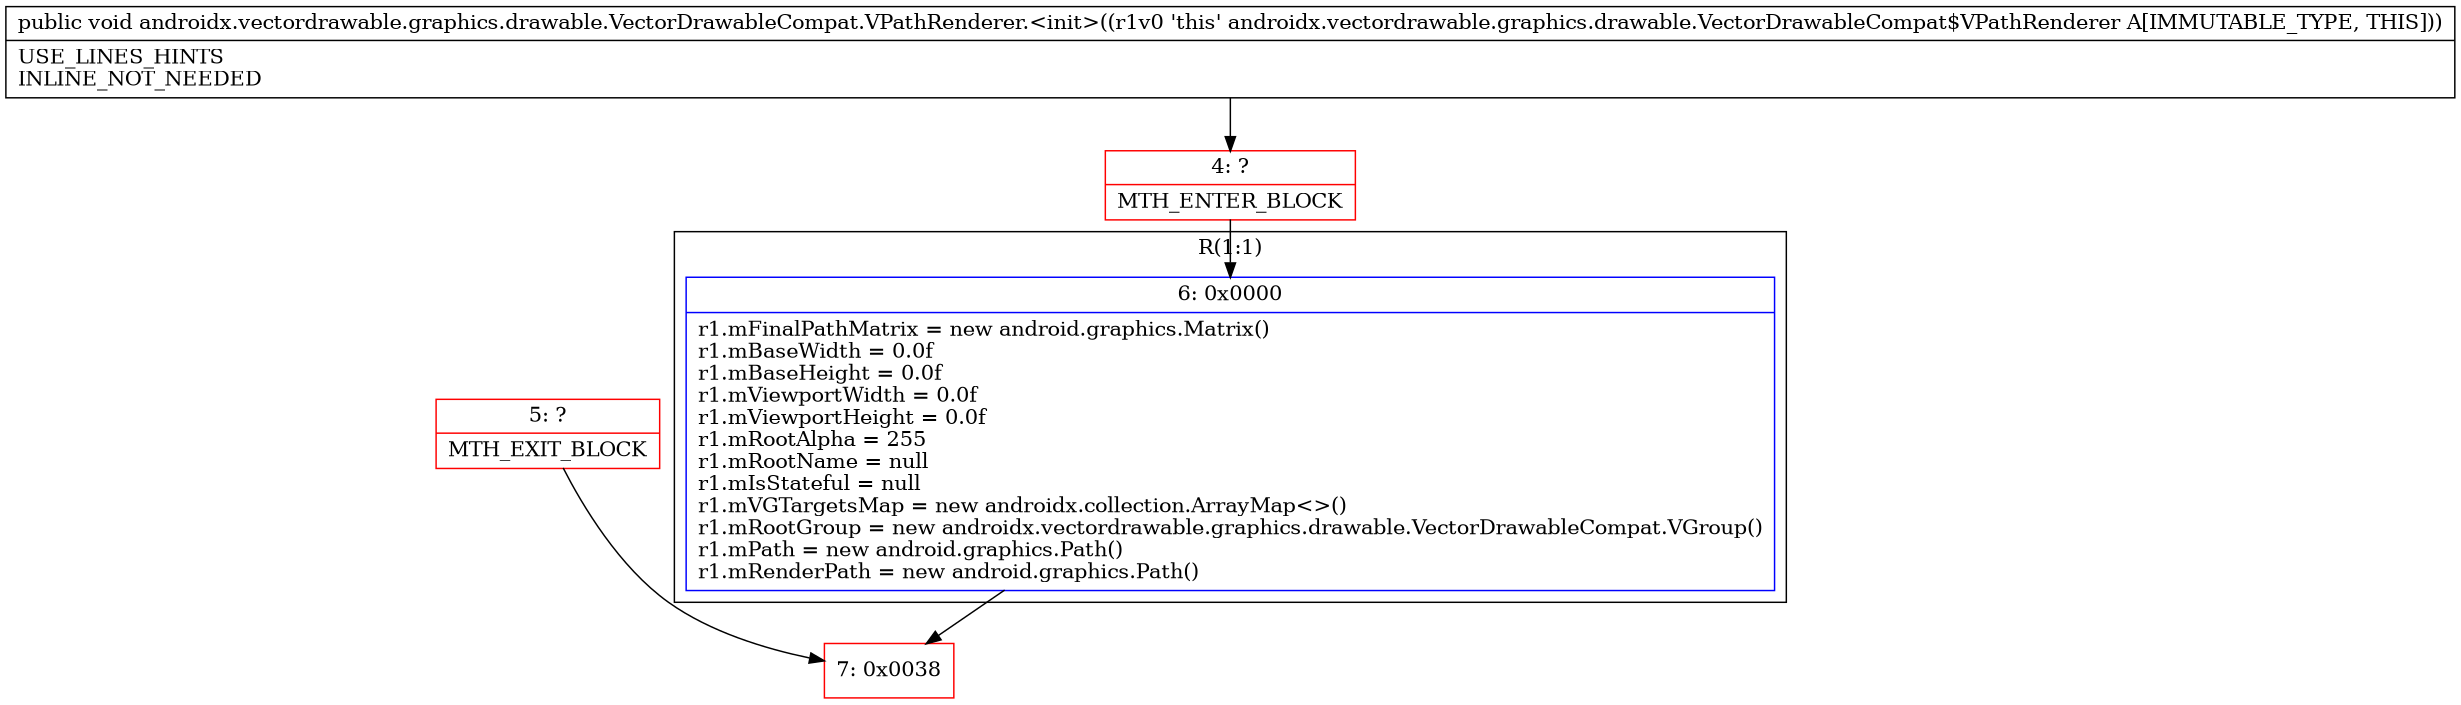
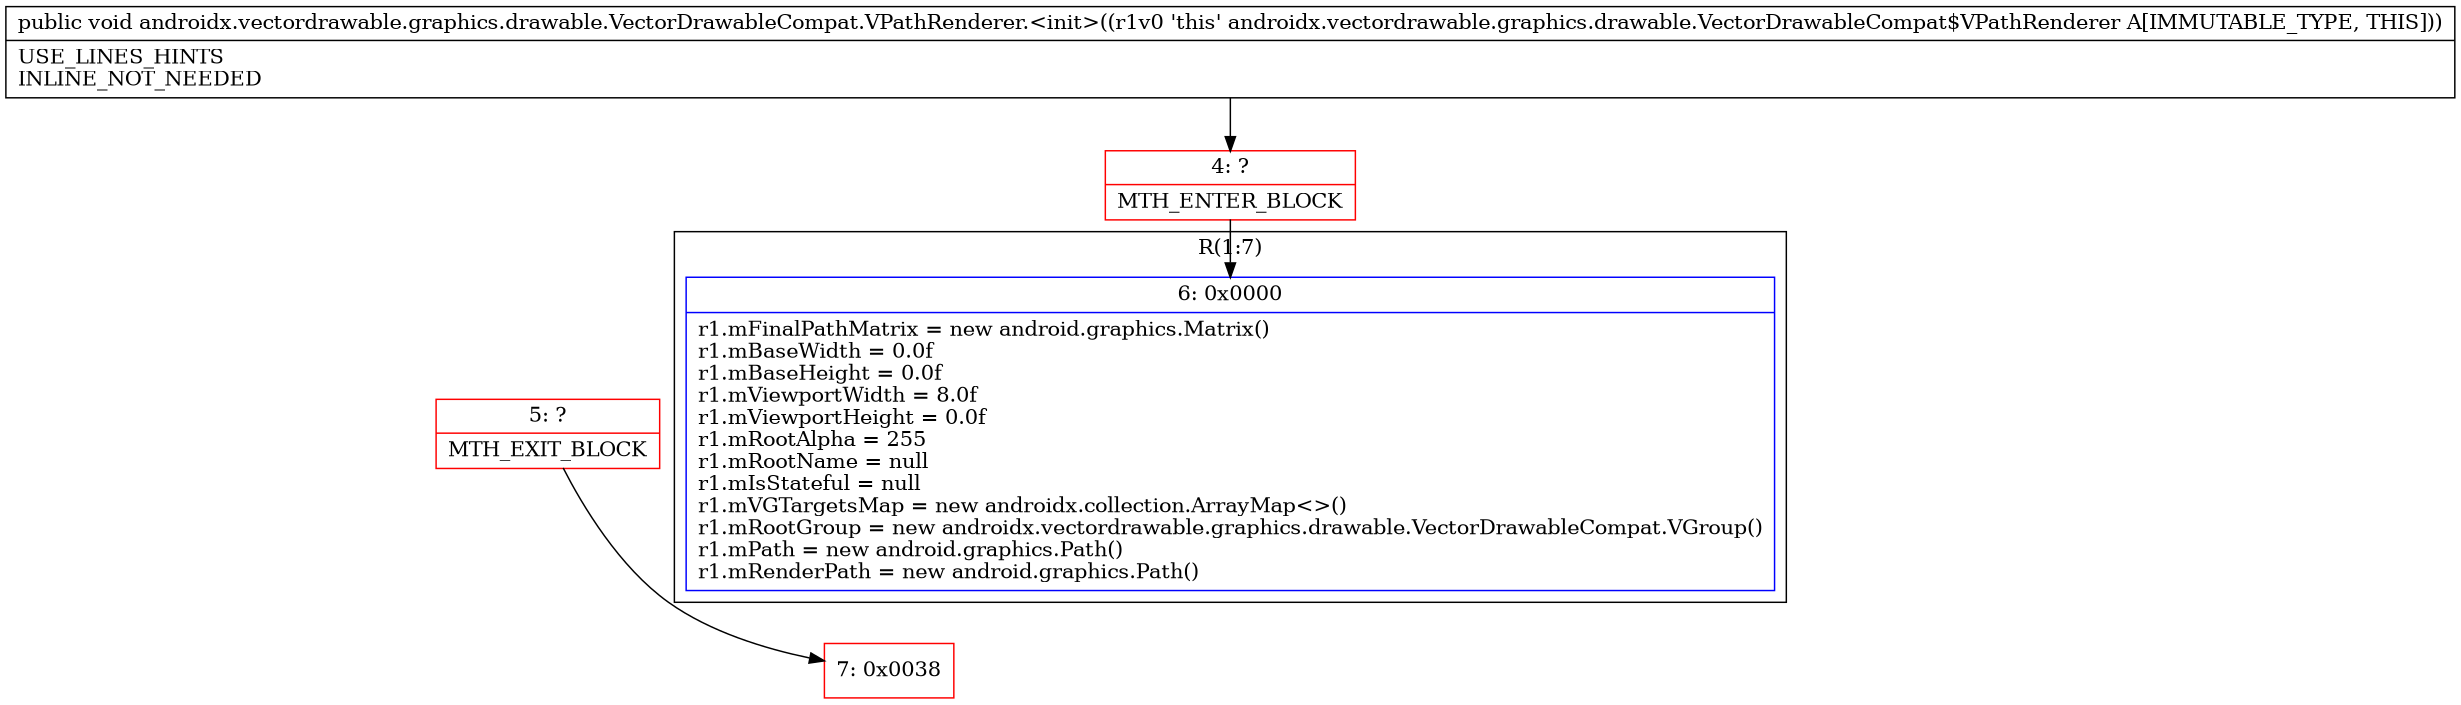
(1230, 249) -> (1230, 249)
(838, 396) -> (838, 396)
(972, 613) -> none
